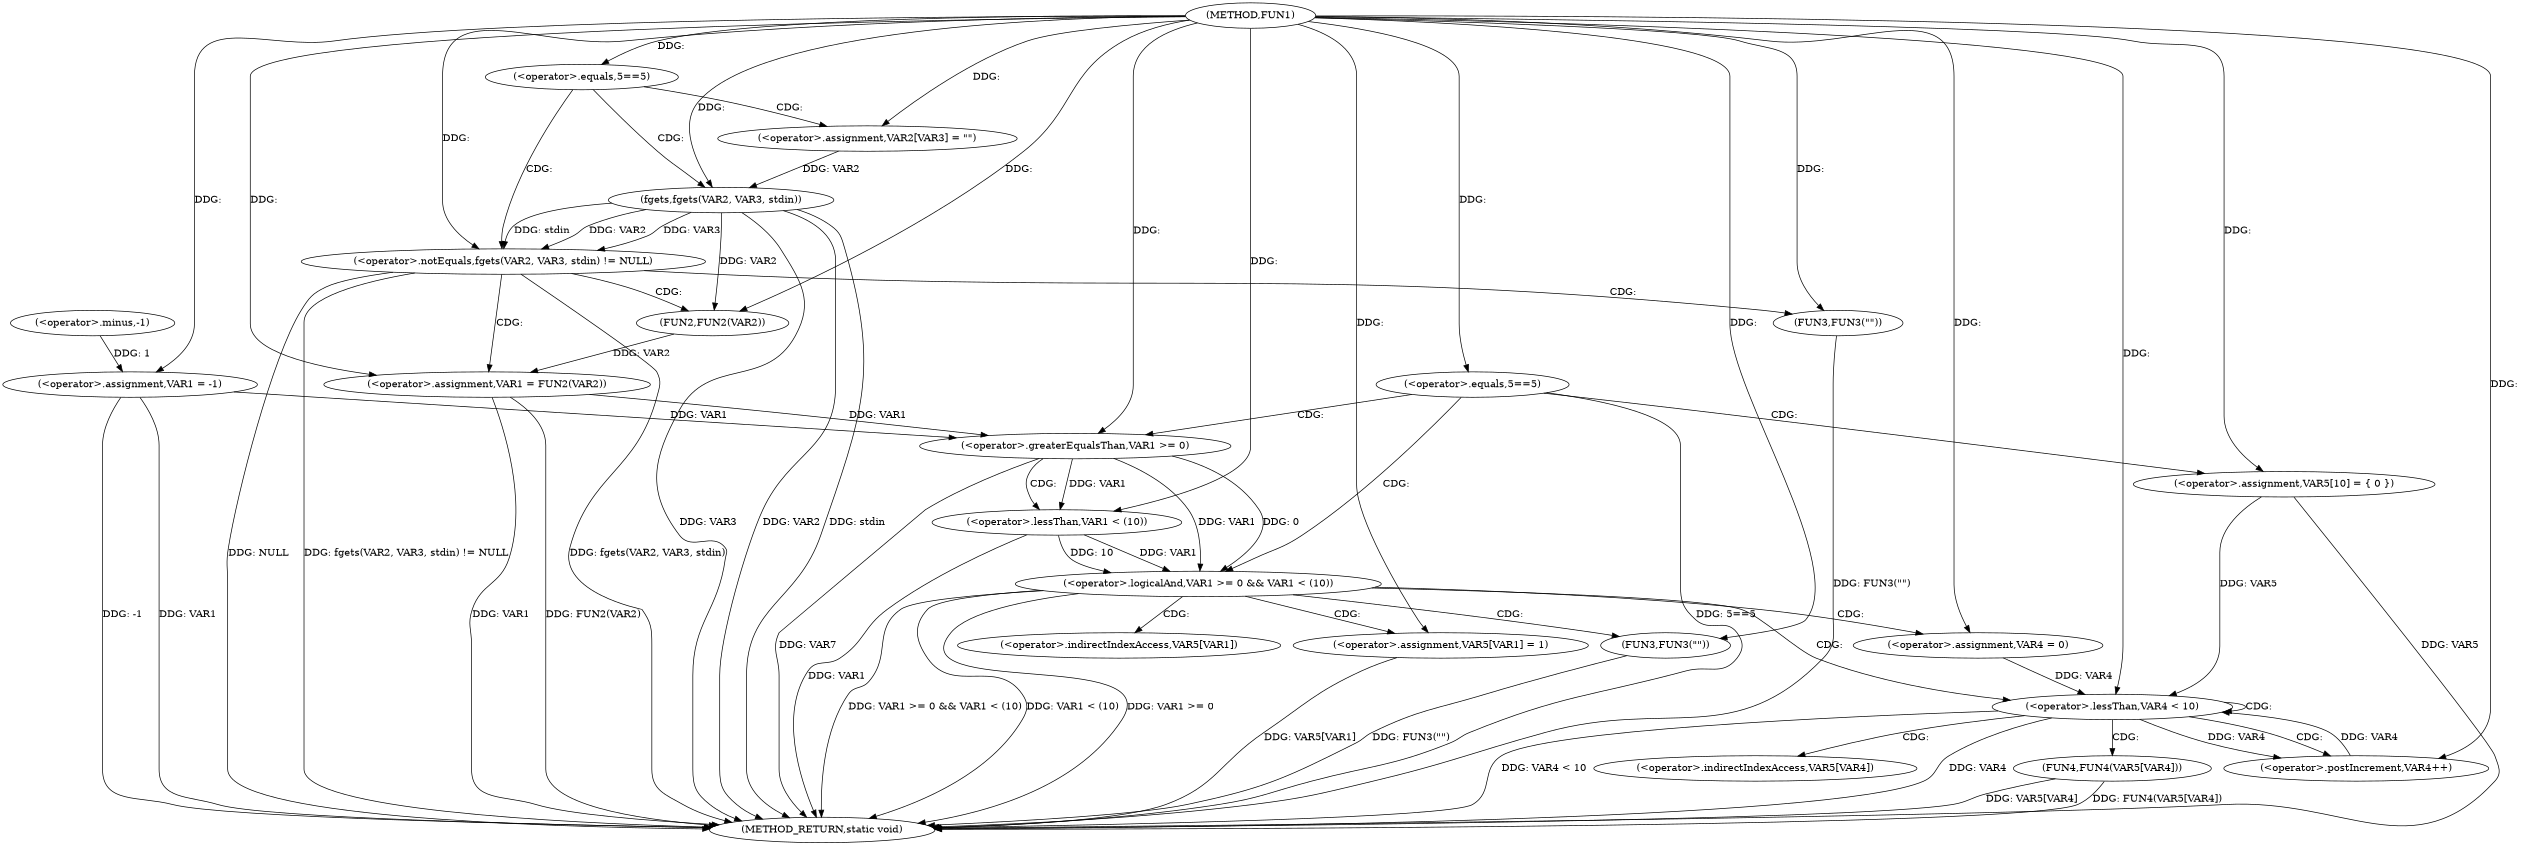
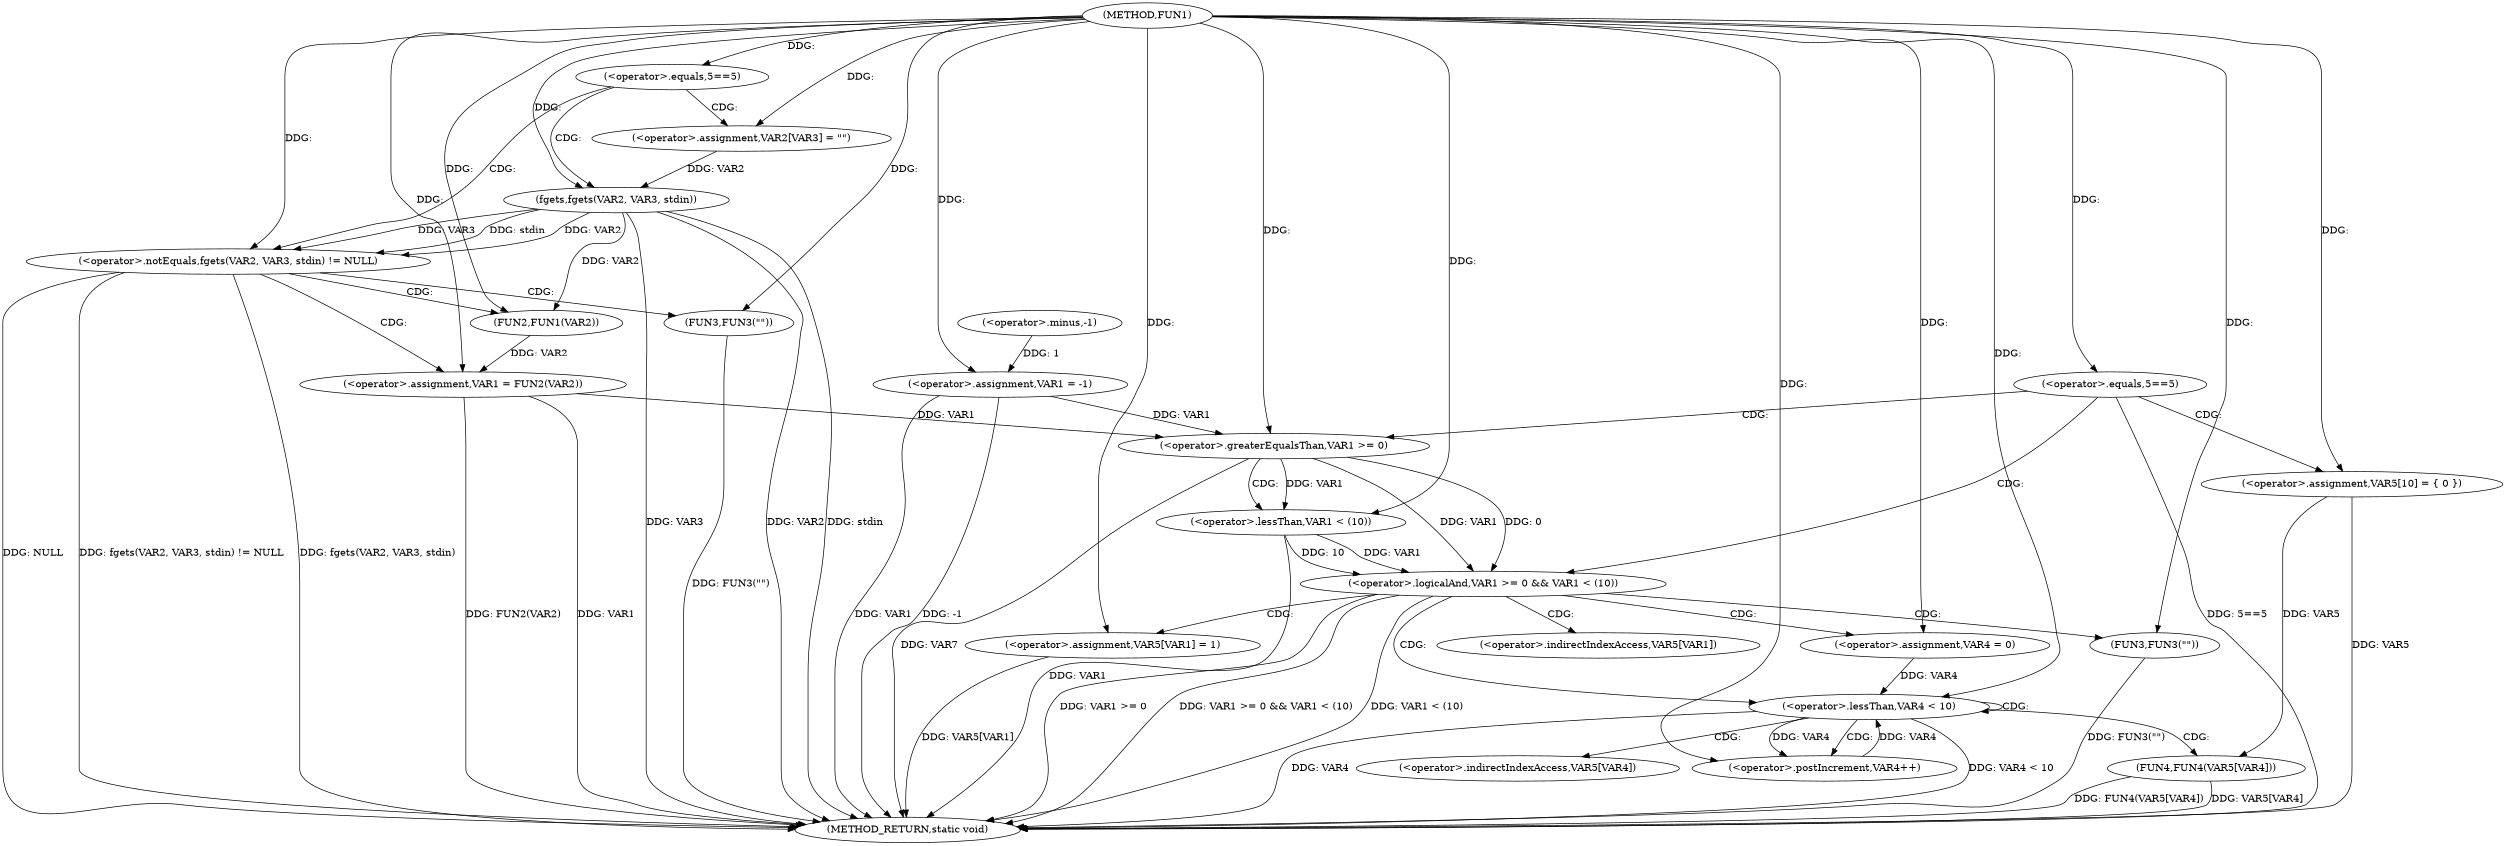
(713, 323) -> (546, 323)
(2220, 597) -> (2283, 624)
